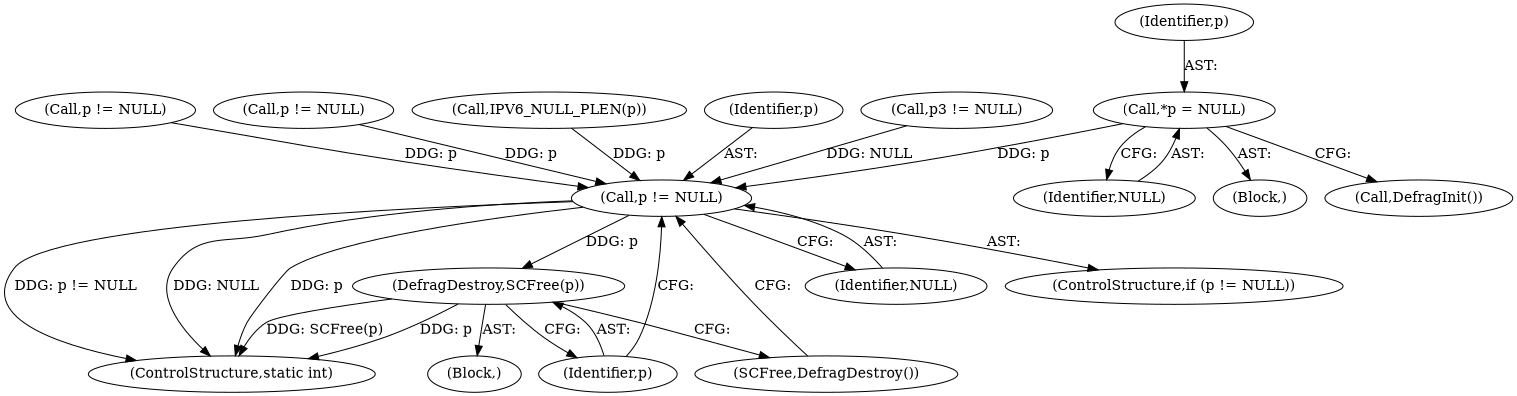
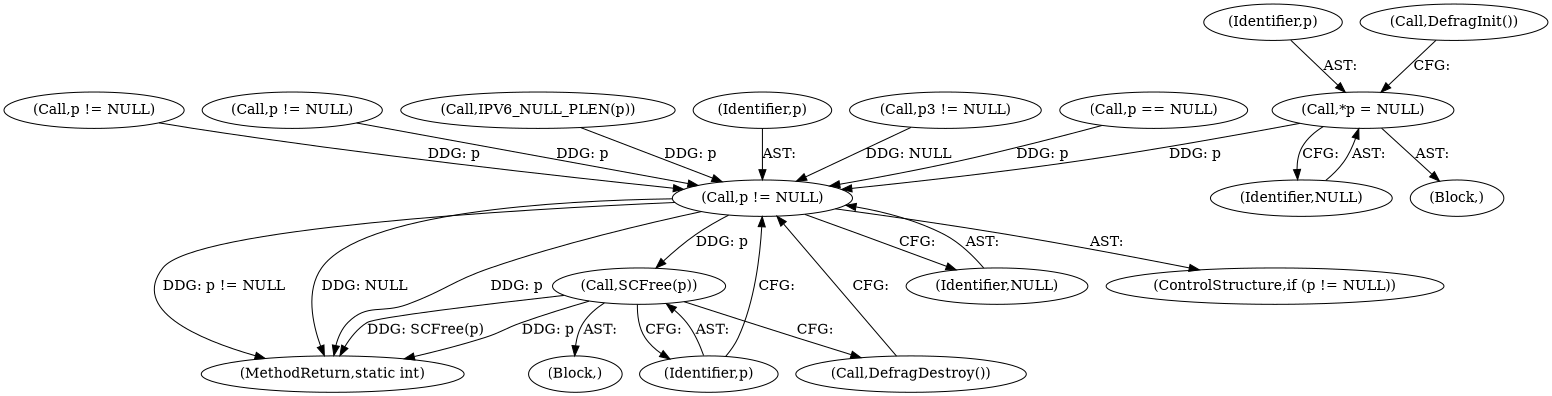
none -> (1154, 110)
(1297, 152) -> (1412, 63)
(489, 286) -> (639, 286)
(232, 374) -> (333, 374)
(826, 374) -> (911, 374)
